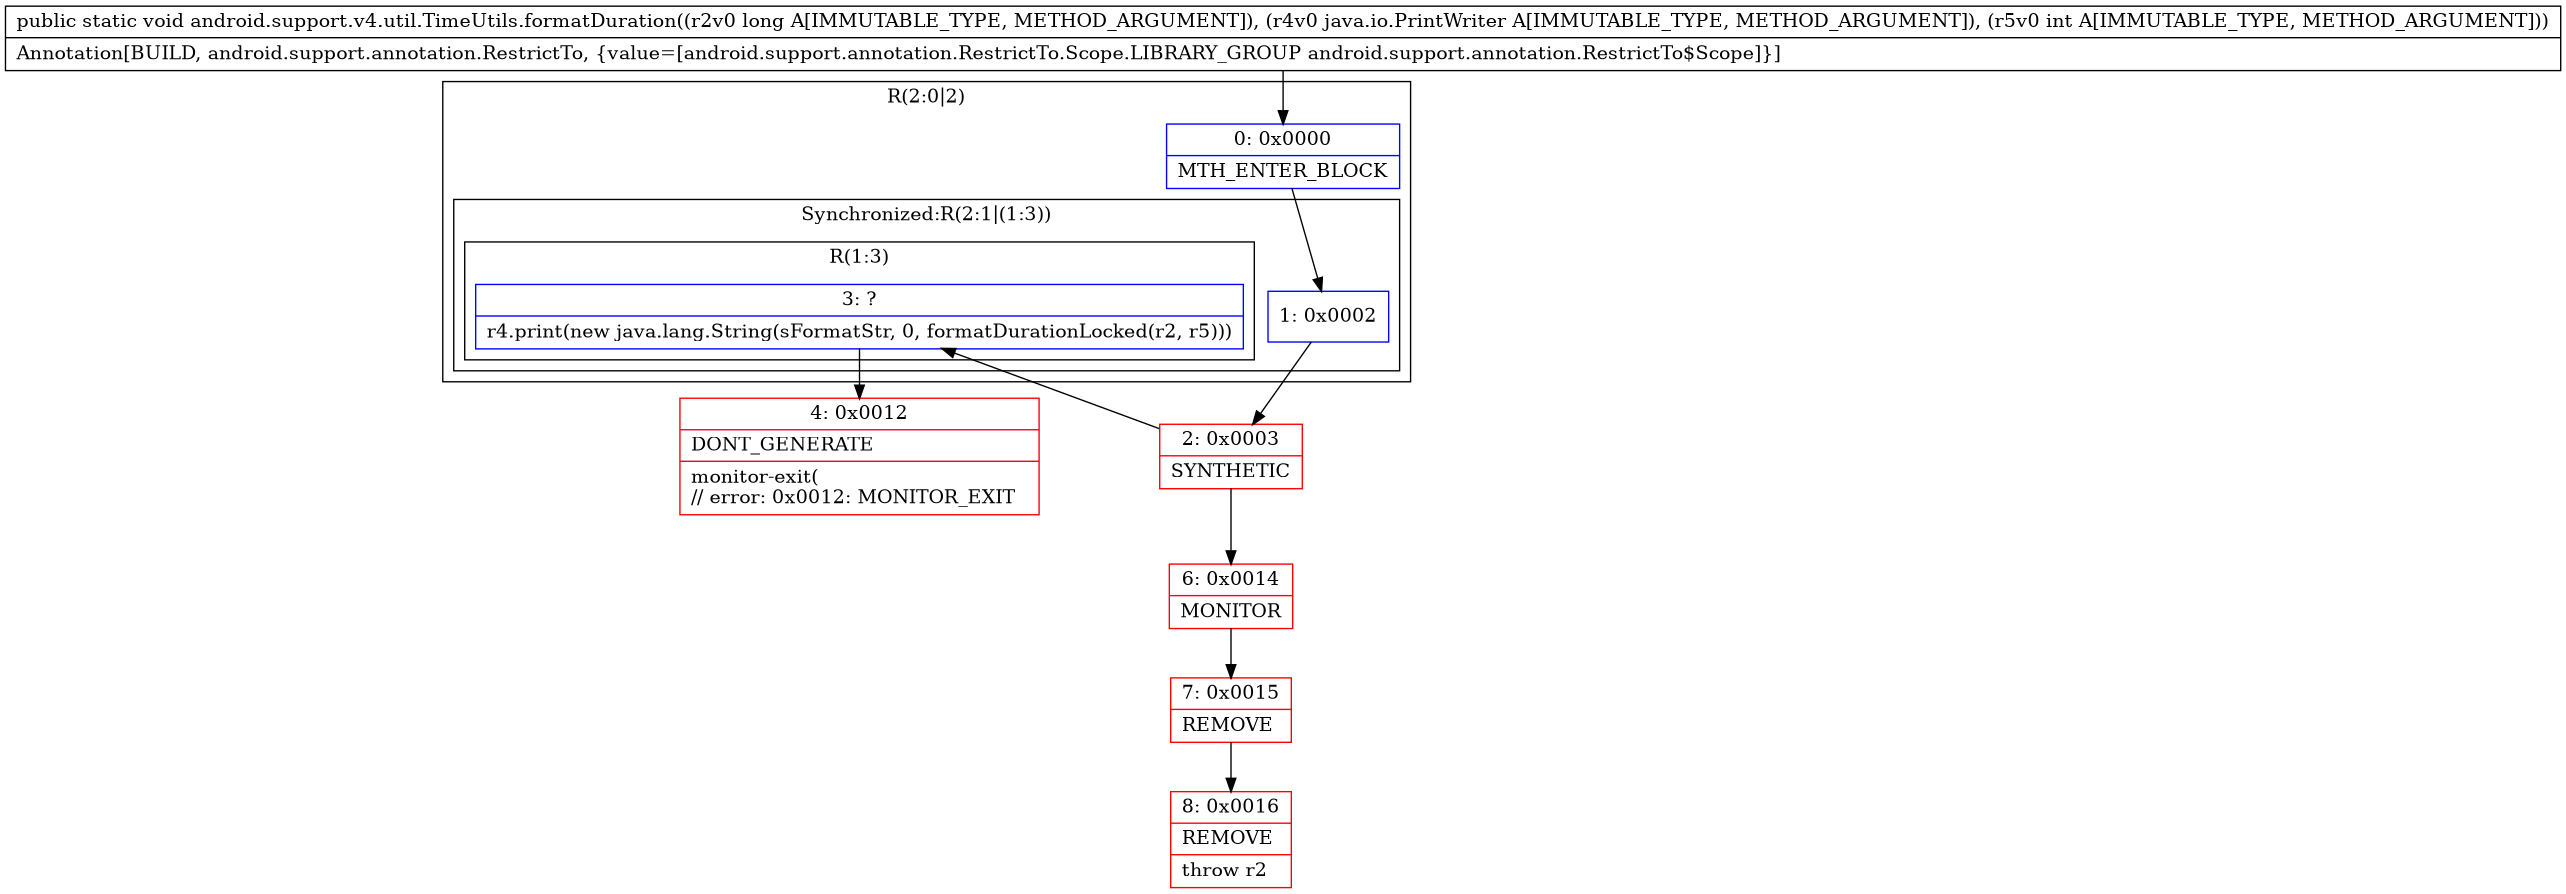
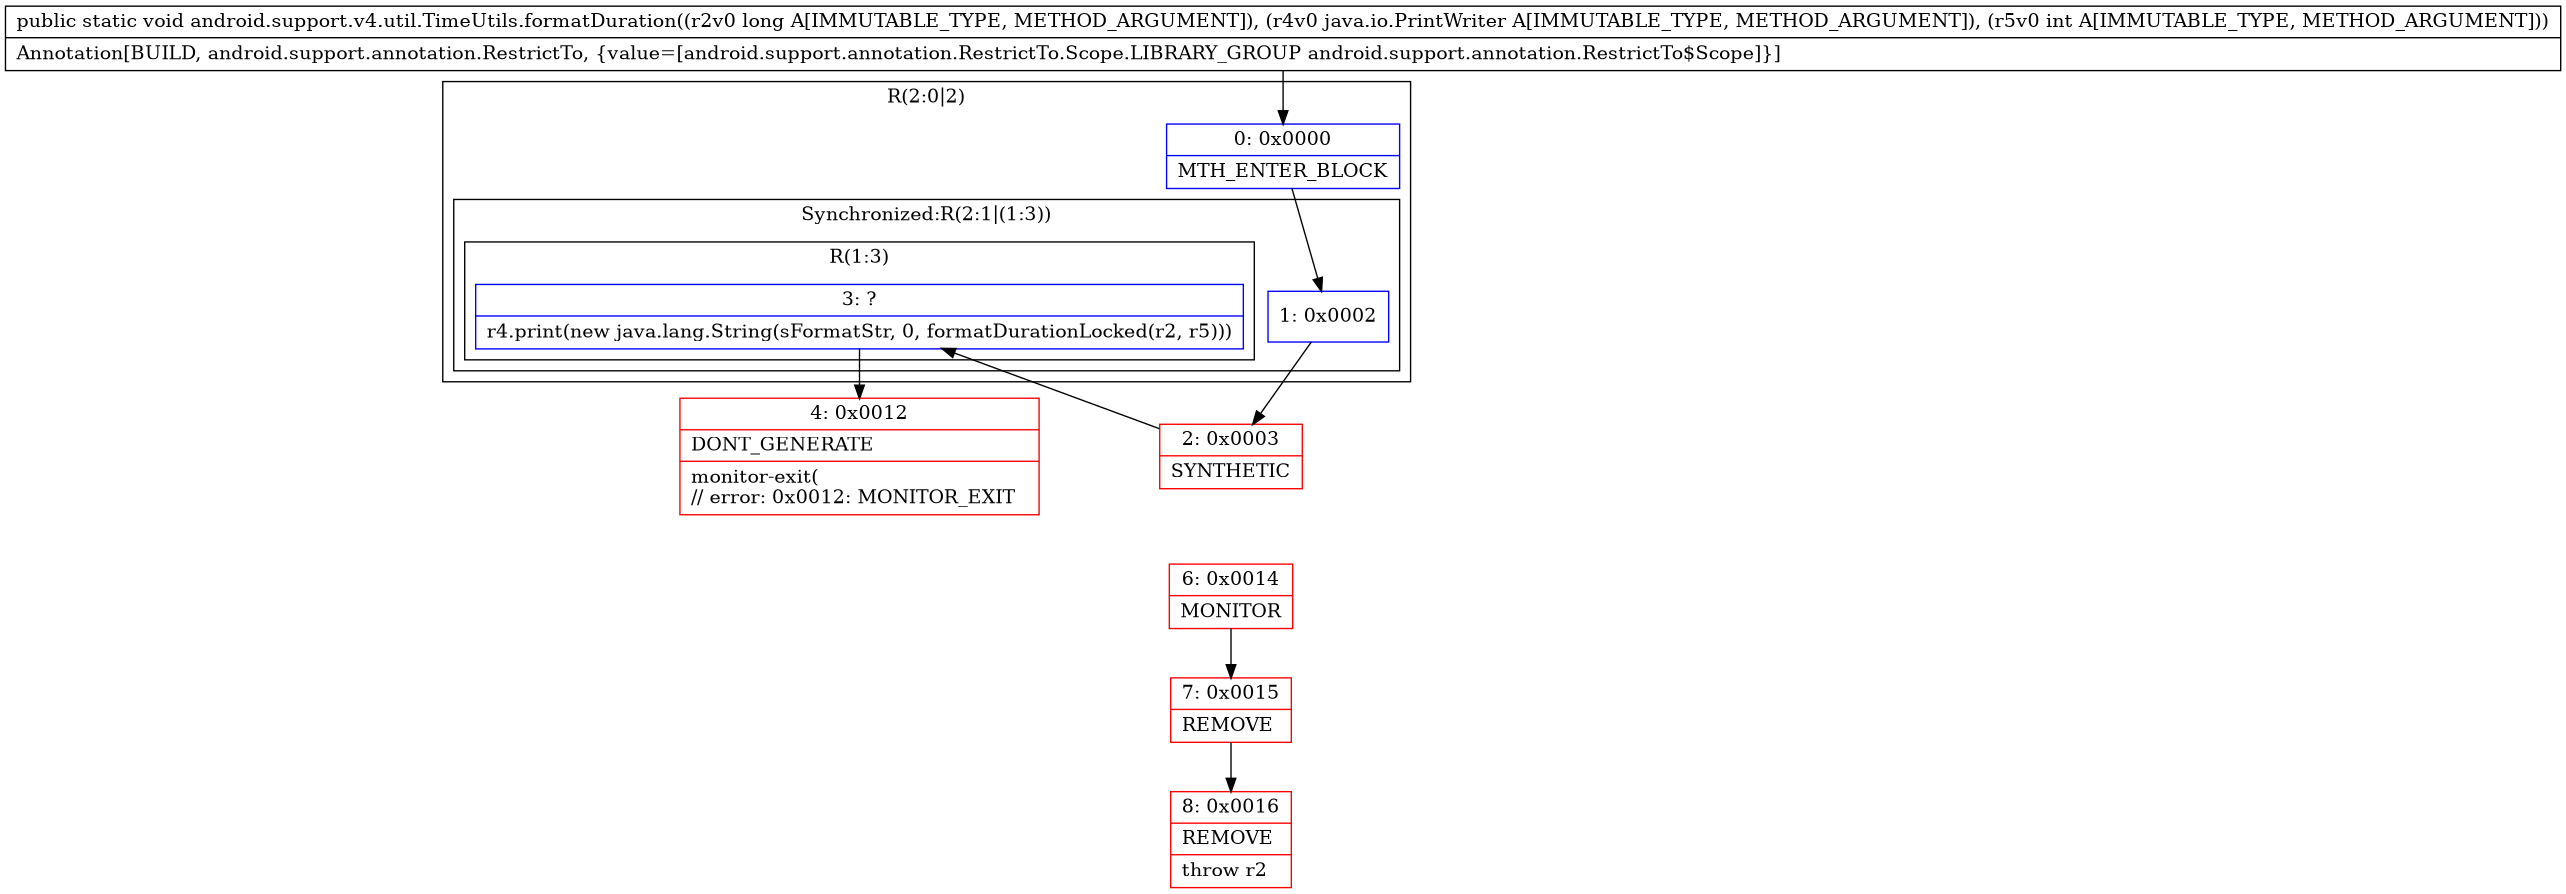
(1231, 519) -> none
